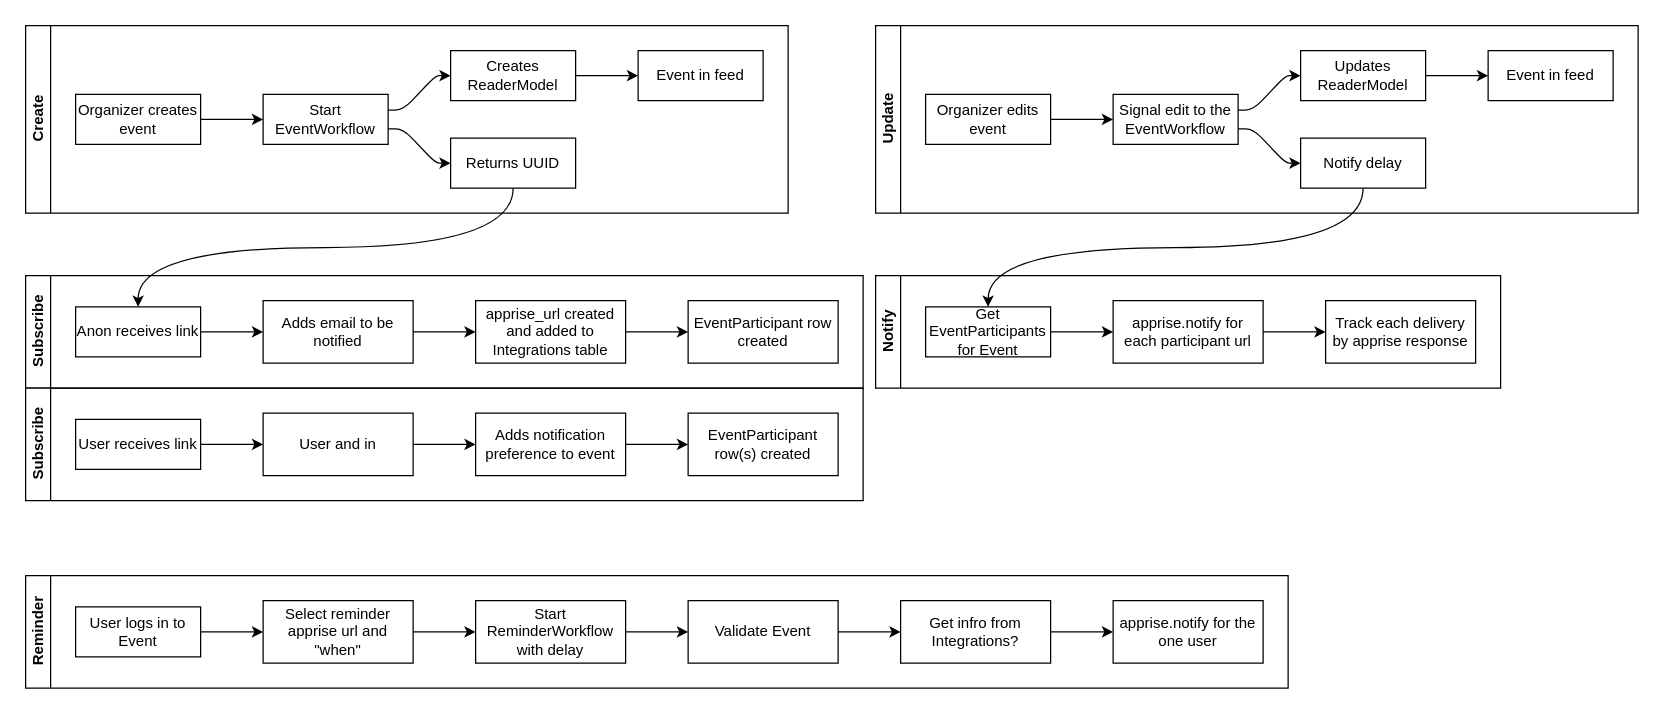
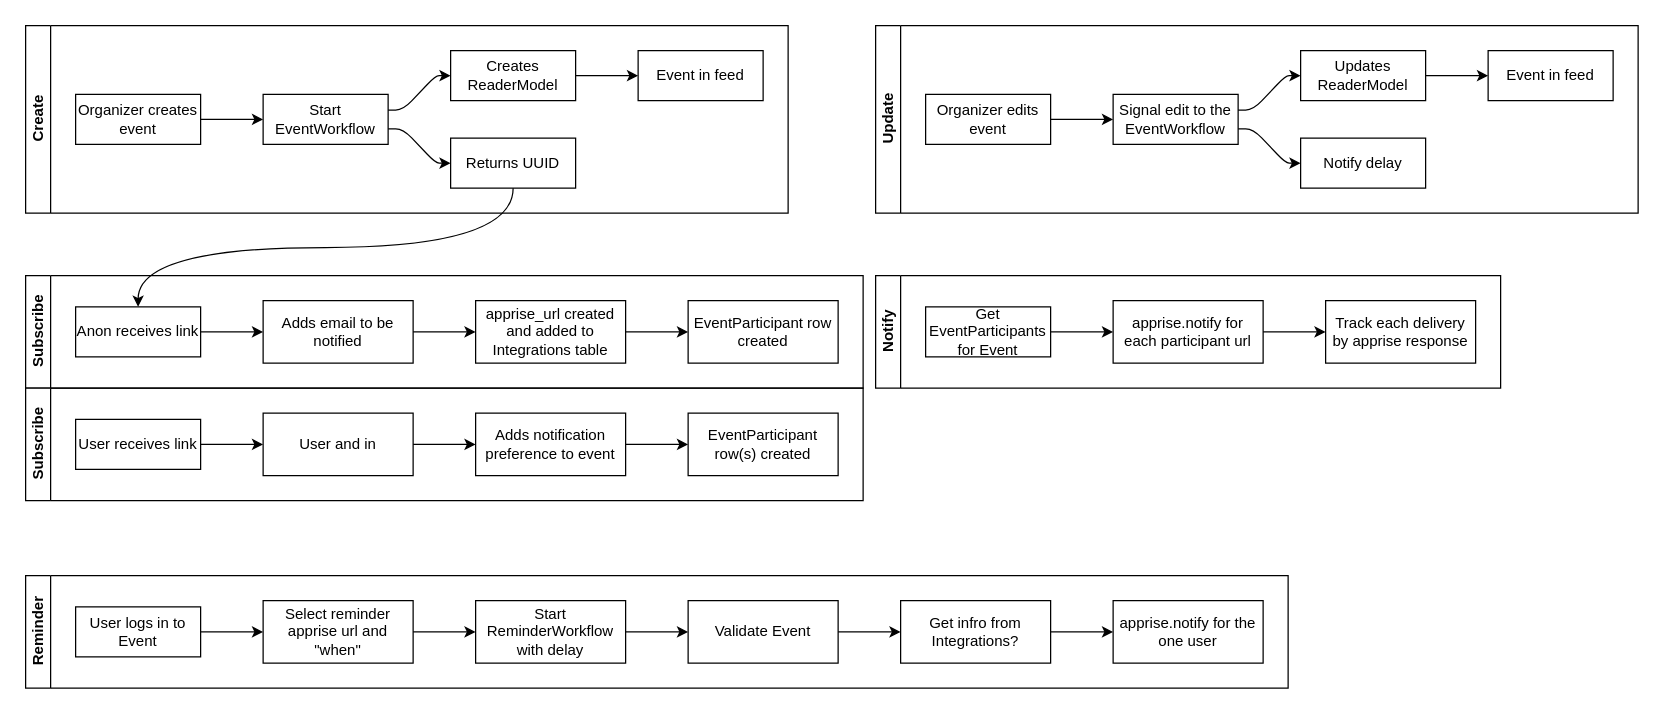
(1179, 247) -> none
